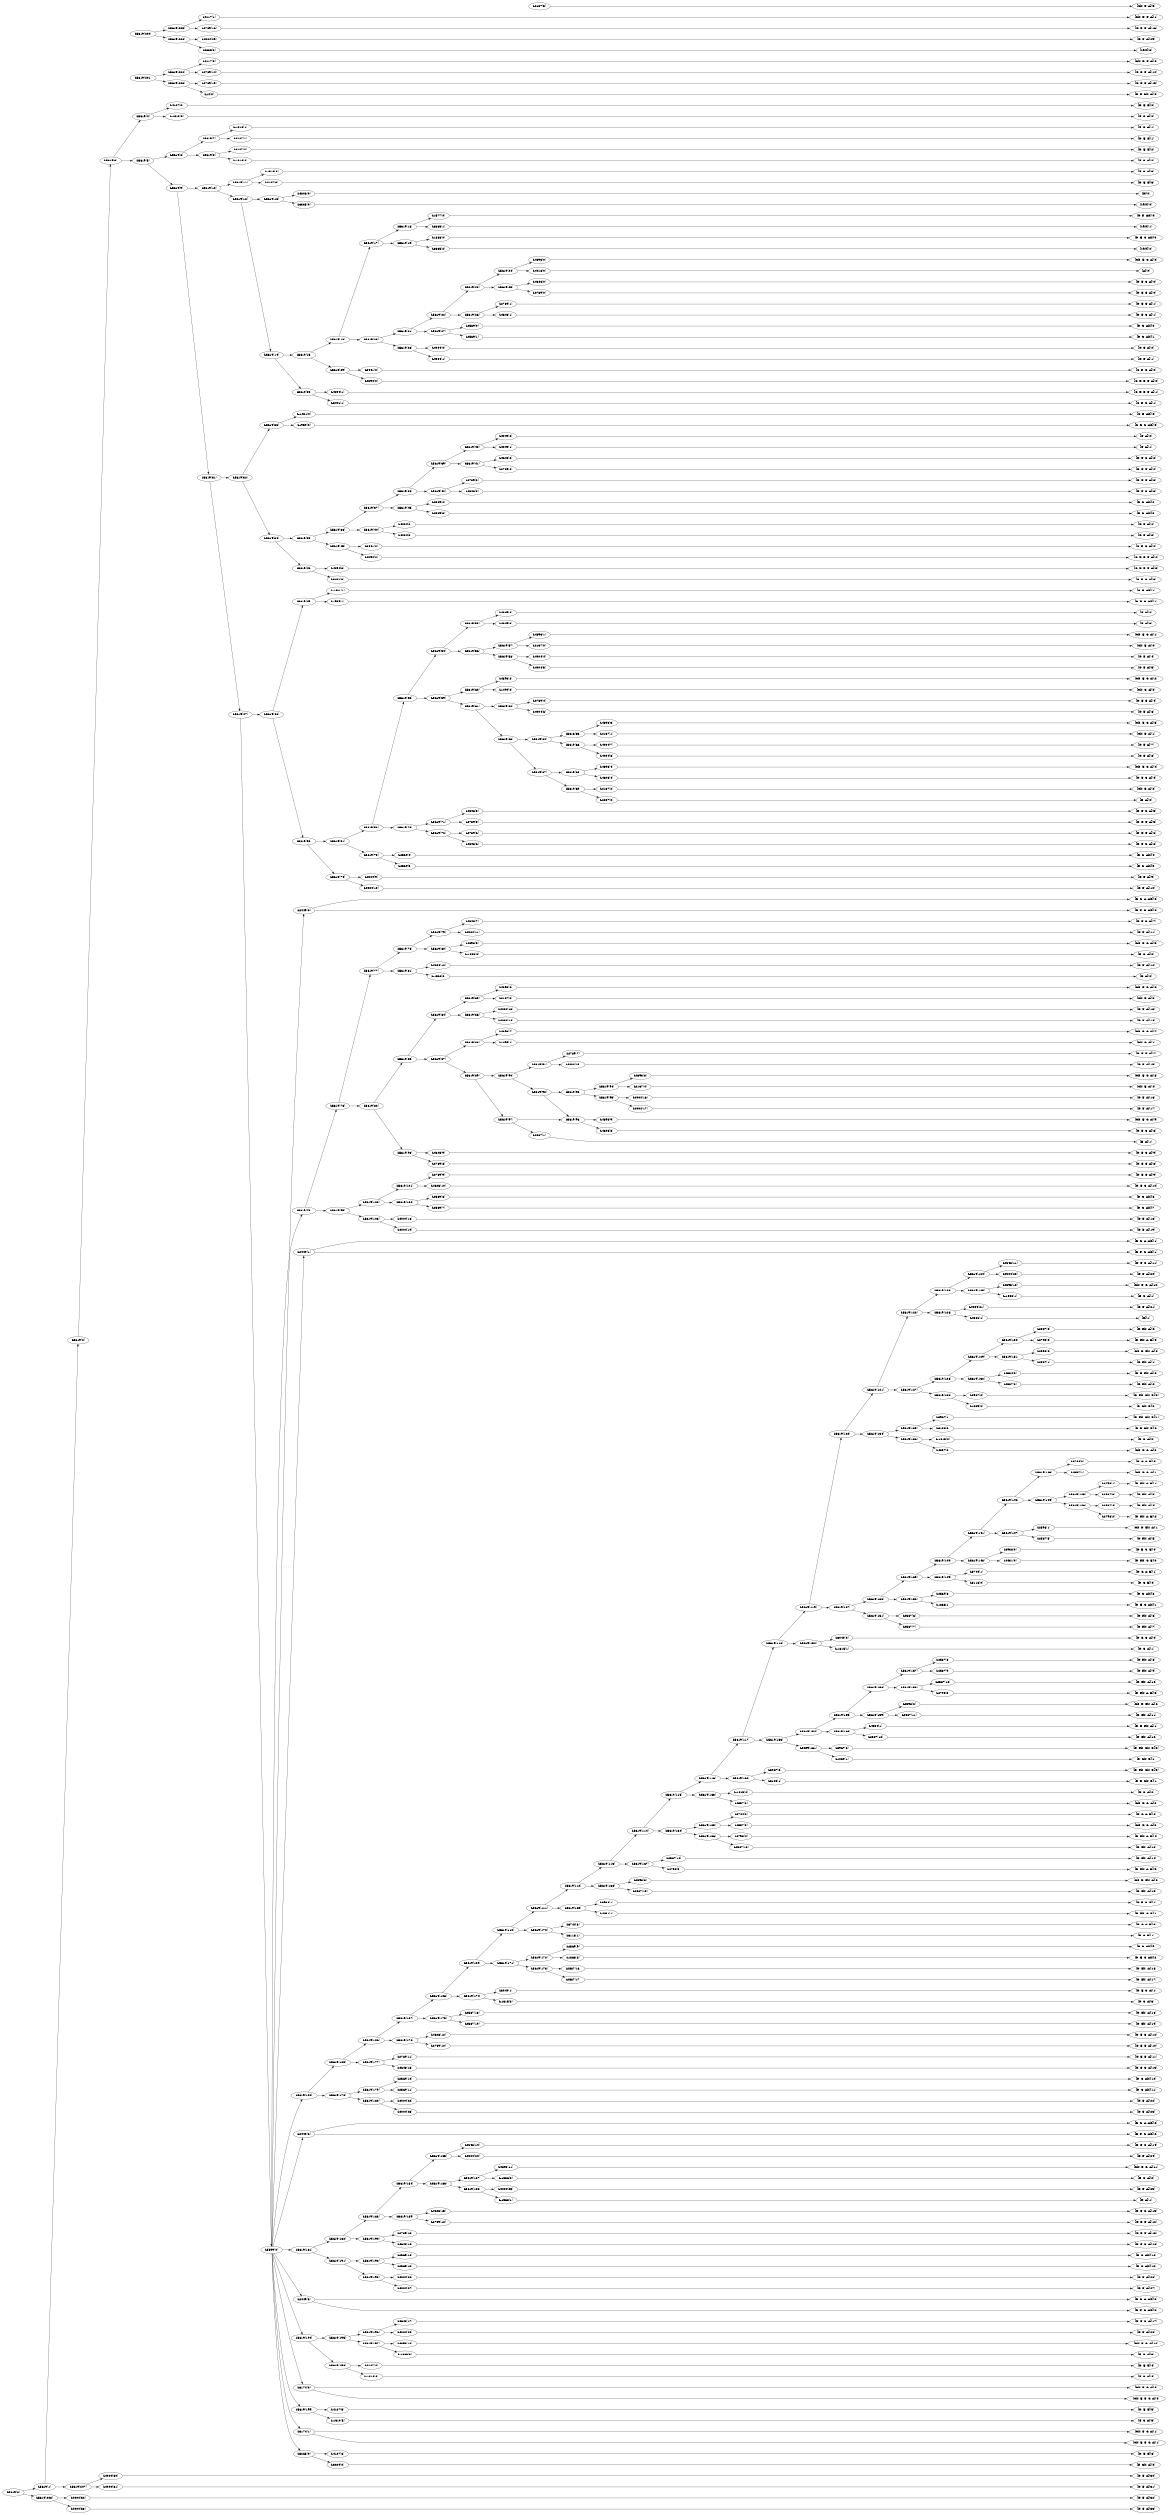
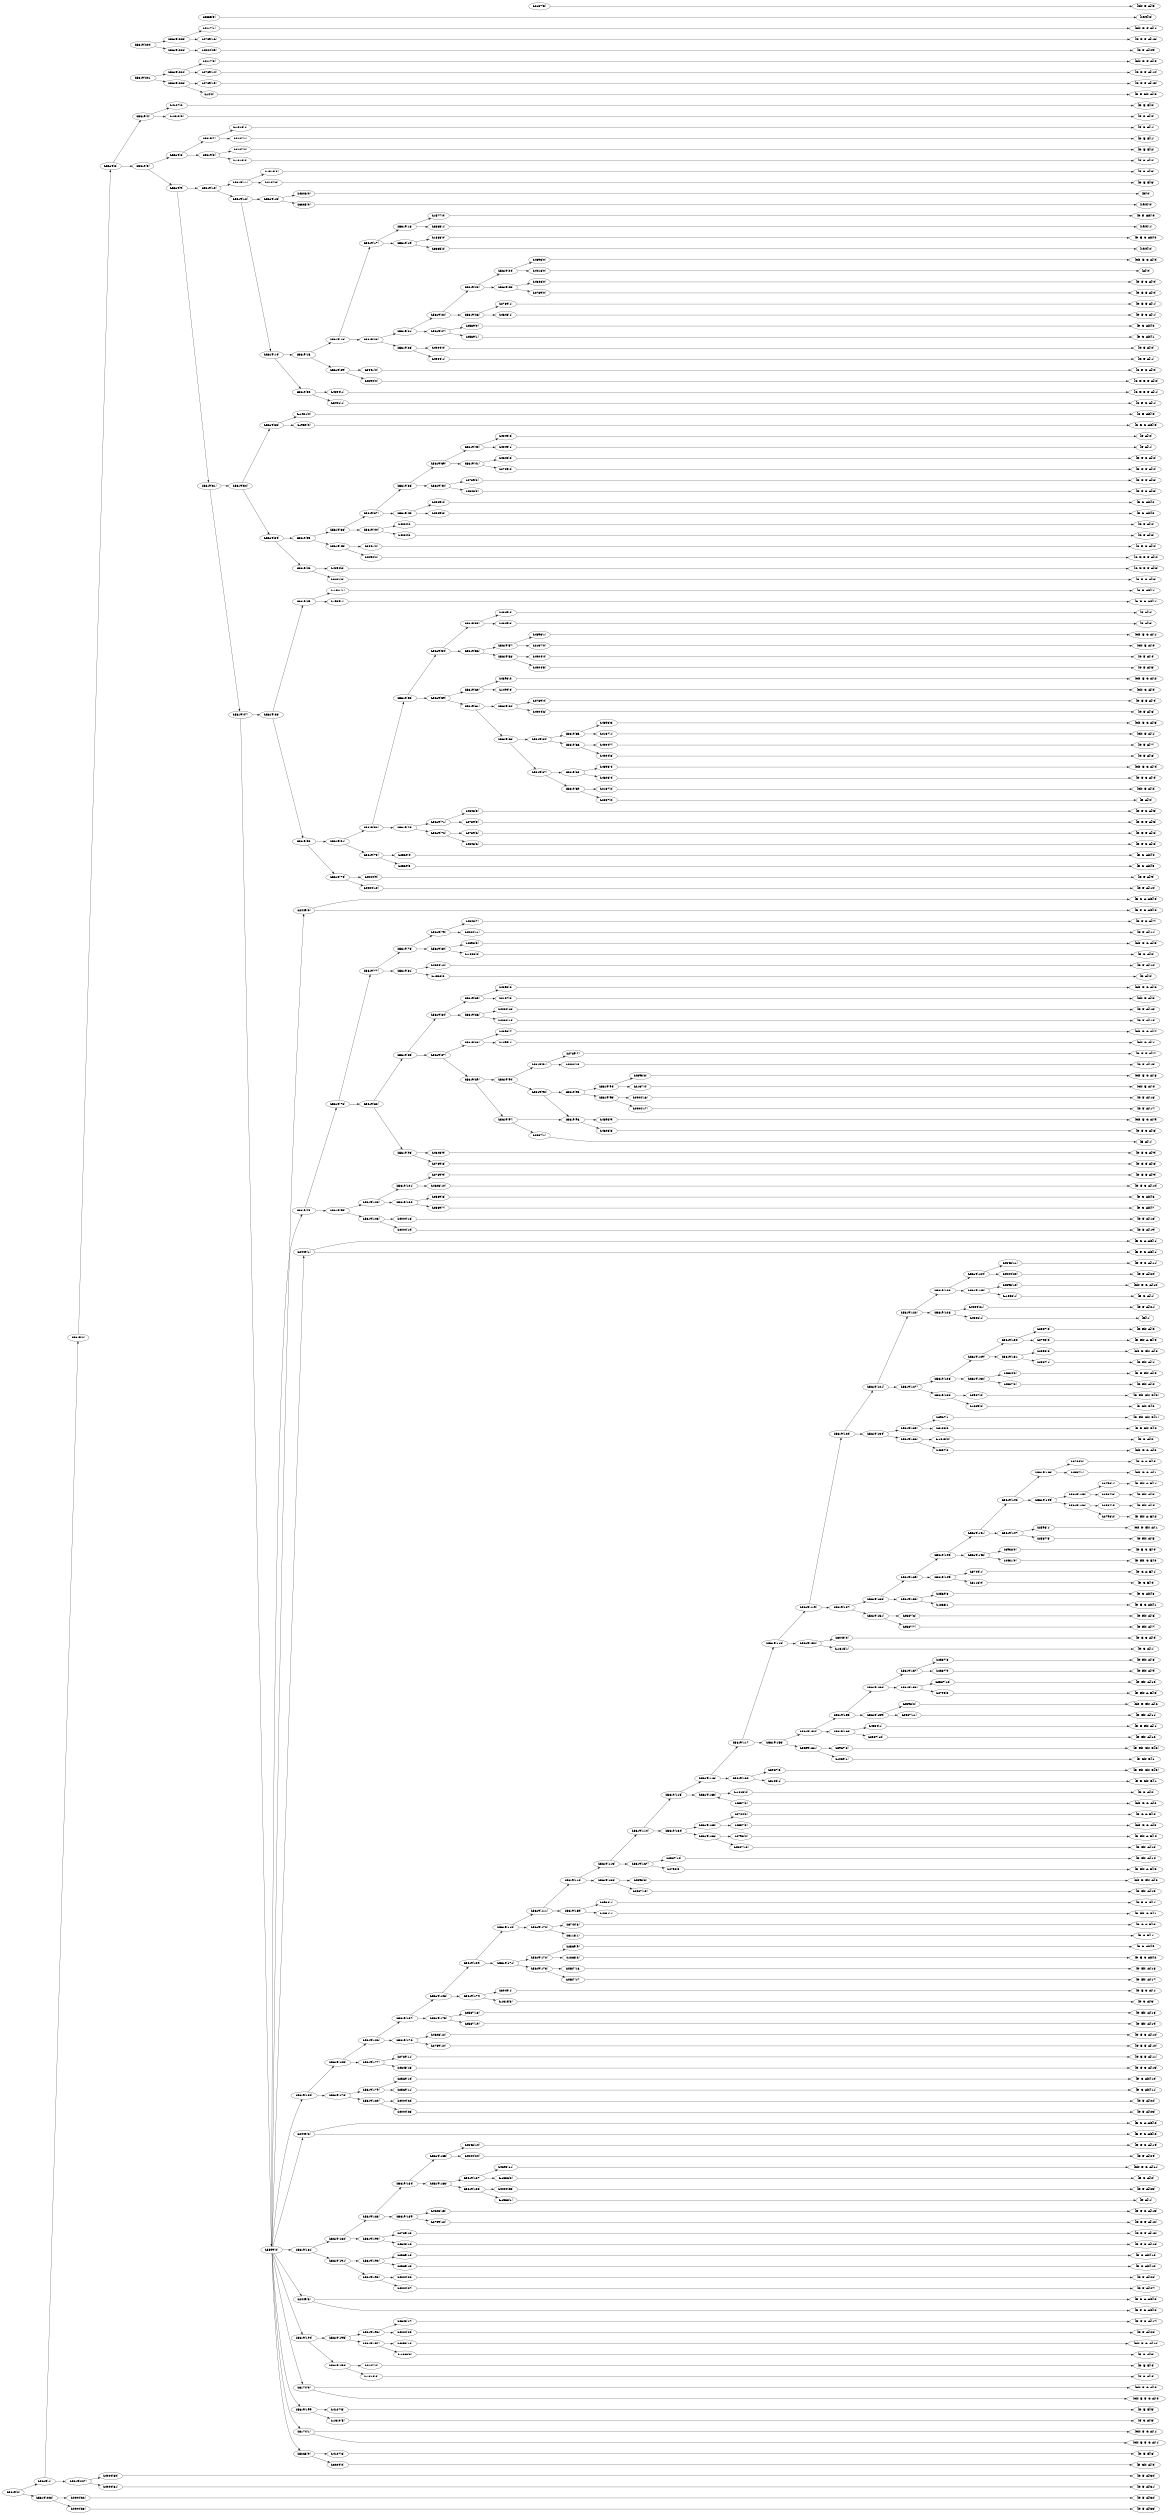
(192, 45) -> none
(573, 734) -> (573, 734)
(724, 1799) -> (726, 1800)
